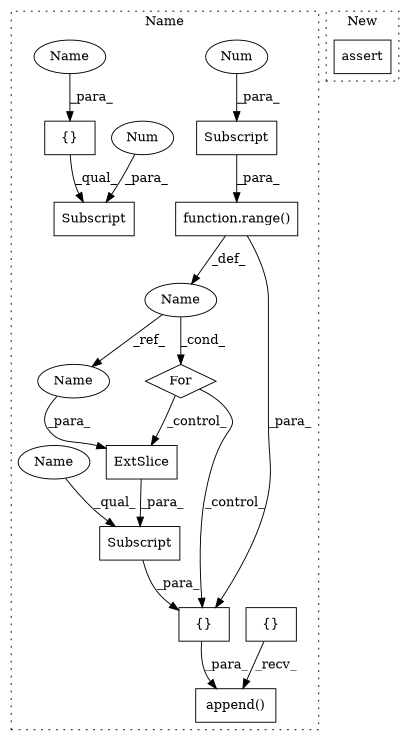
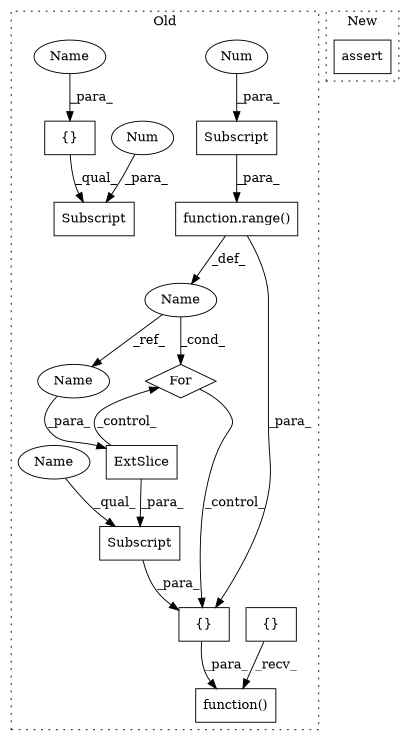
(165, 22) -> (165, 22)
(166, 417) -> (105, 408)
(236, 705) -> (236, 705)
